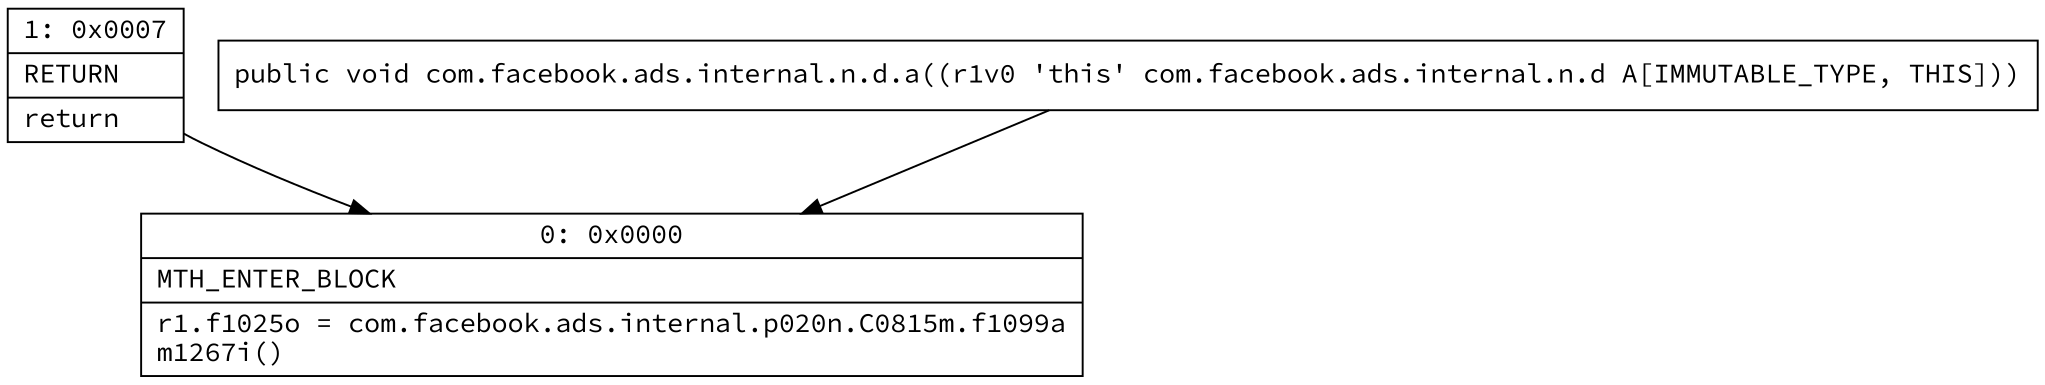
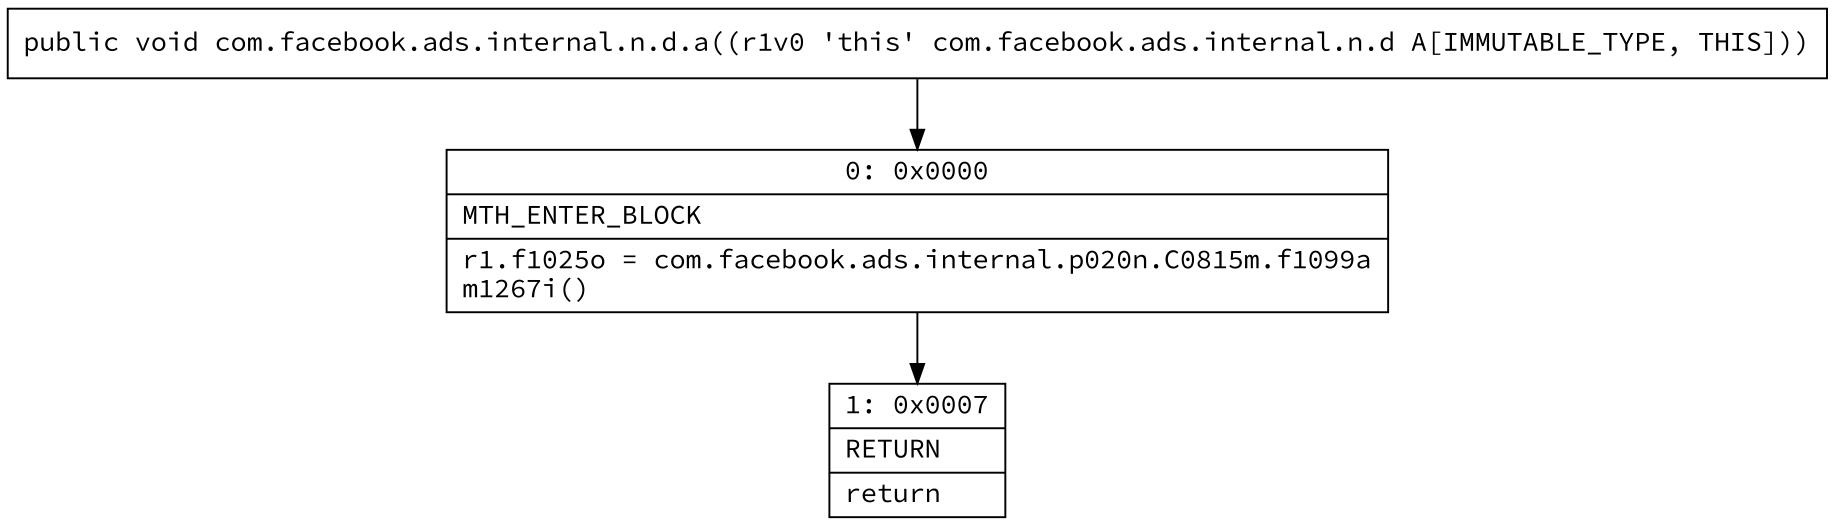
(266, 172) -> (917, 338)
